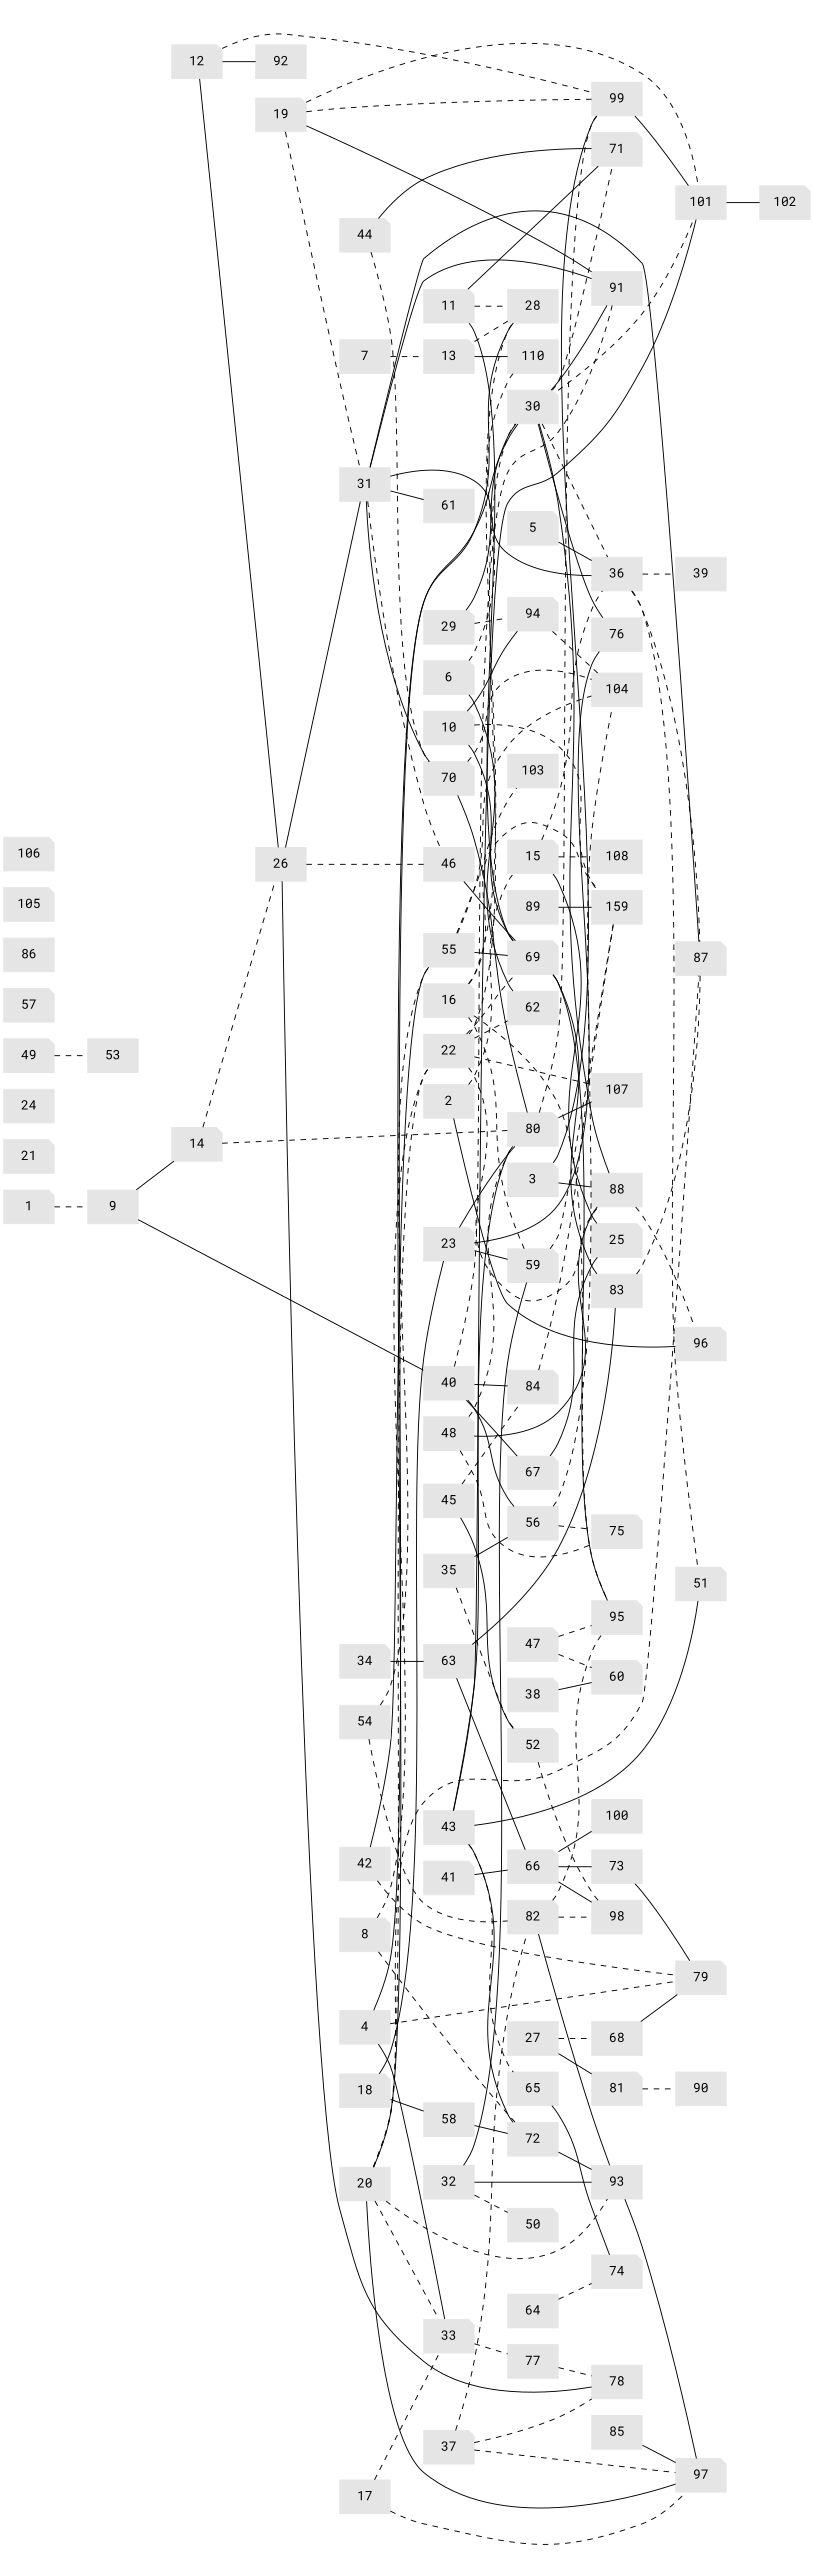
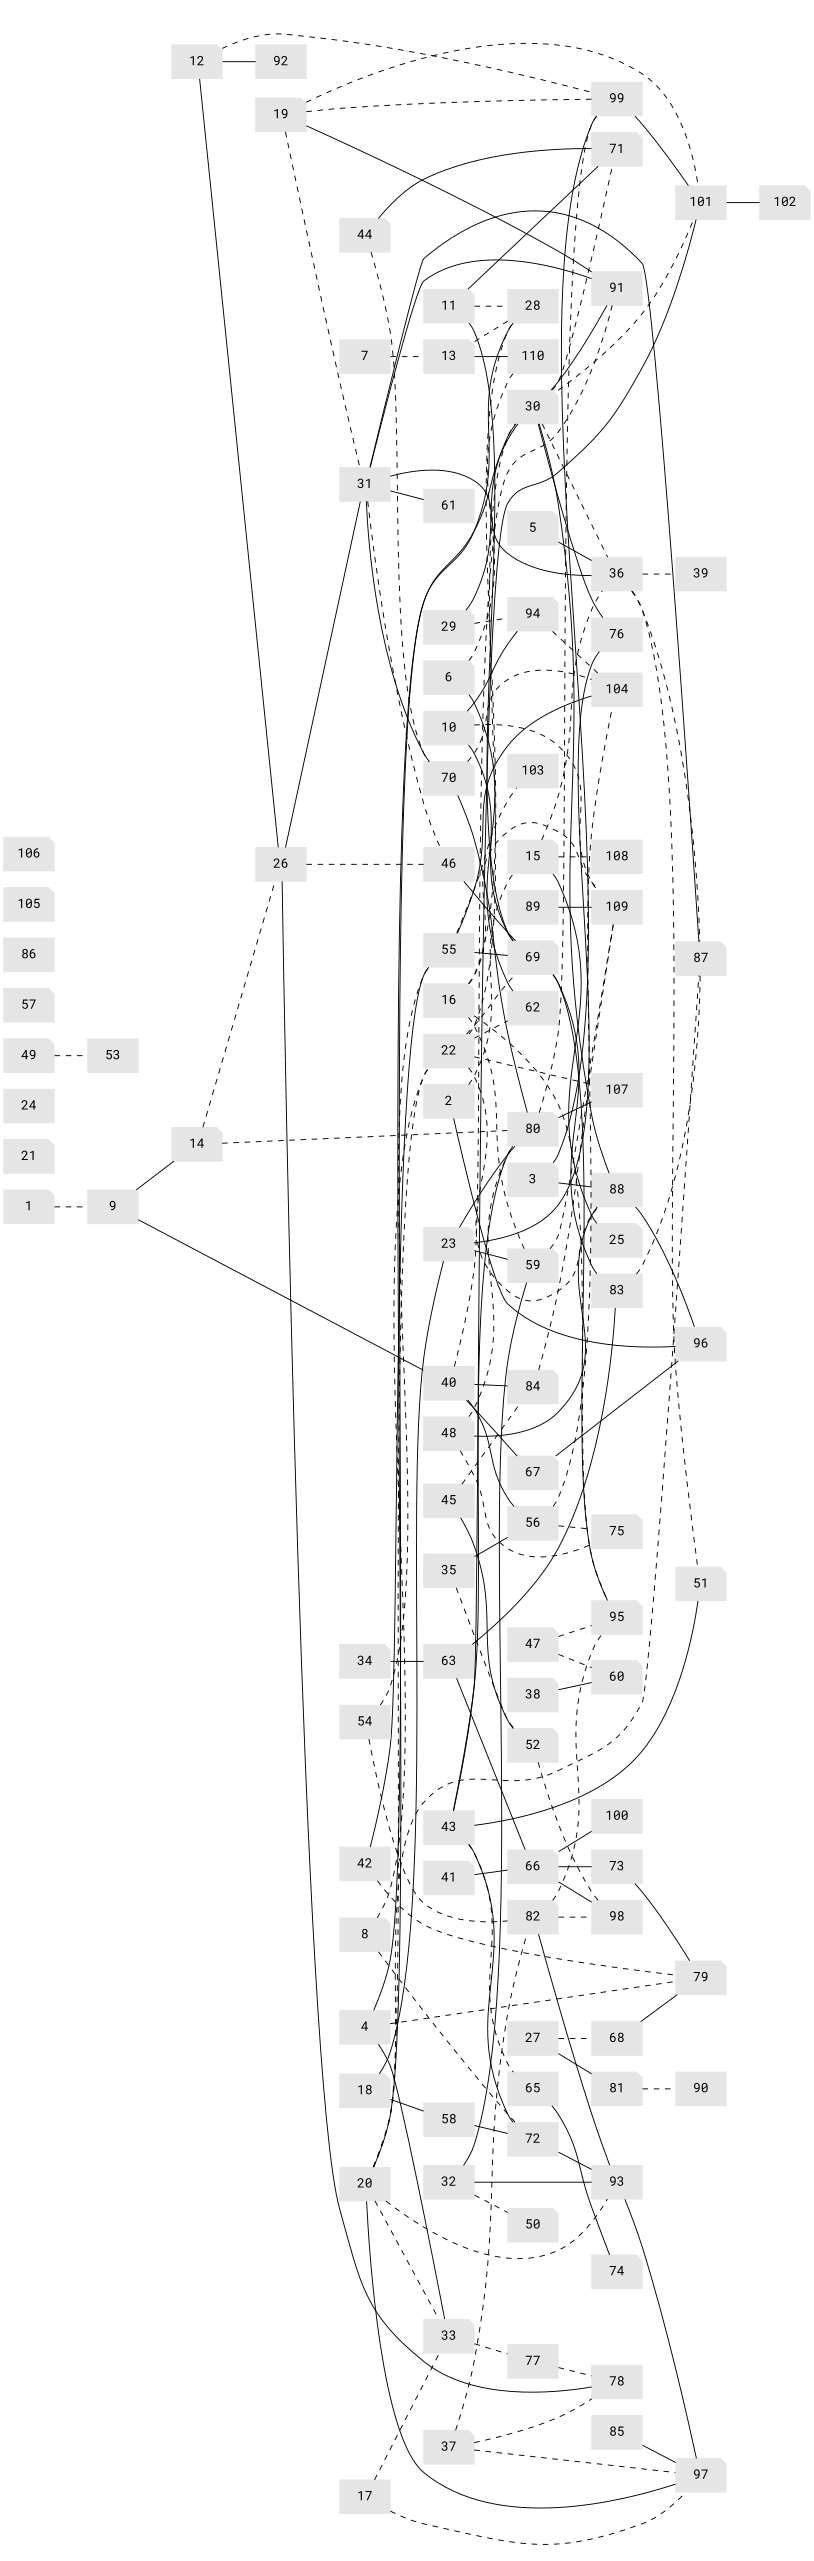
(501, 756) -> (501, 756)
(617, 907) -> (617, 907)
(667, 1259) -> (667, 1259)
(574, 1357) -> (617, 1408)
(533, 2311) -> none
